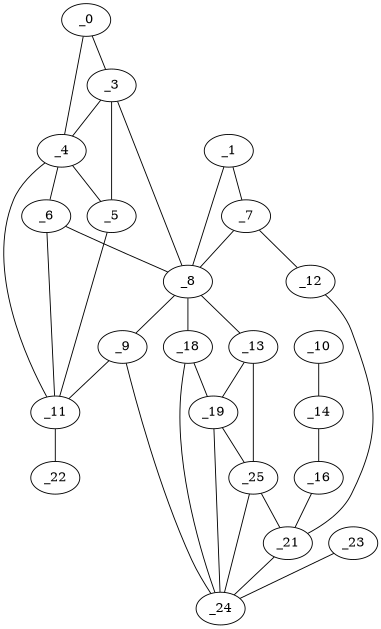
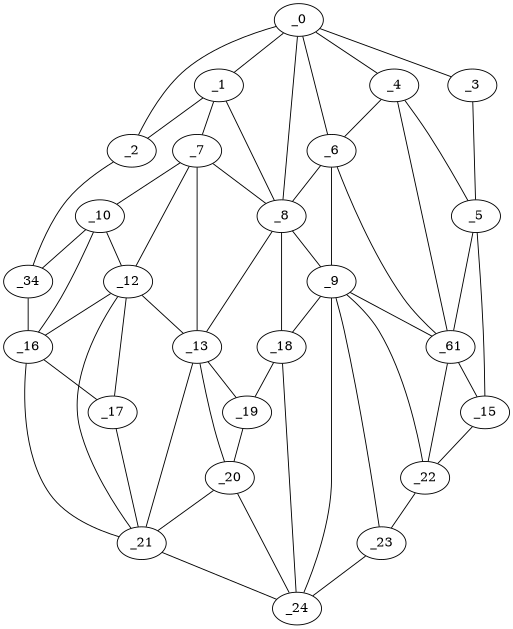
none -> (259, 53)
none -> (315, 85)
(87, 118) -> none
none -> (132, 151)
none -> (149, 183)
(150, 184) -> (290, 118)
none -> (332, 216)
none -> (114, 249)
none -> (197, 249)
none -> (69, 284)
none -> (78, 314)
none -> (163, 314)
none -> (307, 314)
none -> (398, 371)
(55, 412) -> (451, 347)
none -> (113, 412)
(319, 412) -> (28, 282)
none -> (360, 412)
none -> (485, 412)
none -> (169, 445)
(253, 478) -> (230, 478)
(217, 510) -> none
none -> (403, 511)
